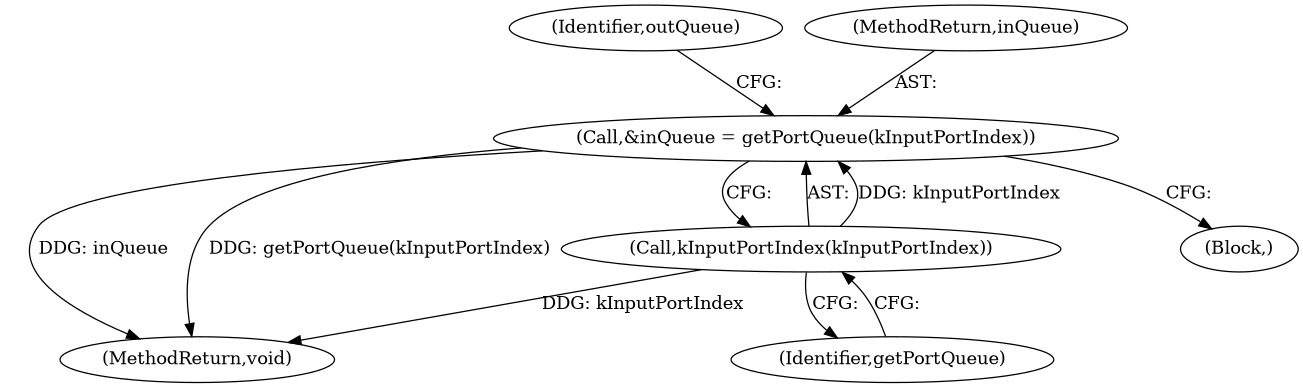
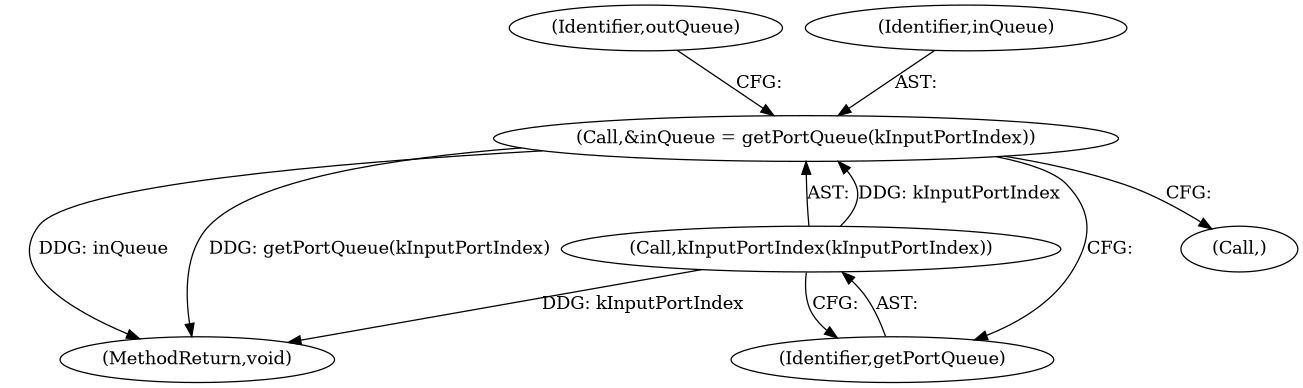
(966, 28) -> (966, 28)
(723, 187) -> (1085, 242)
(1239, 249) -> (1239, 249)
(900, 304) -> (900, 304)
